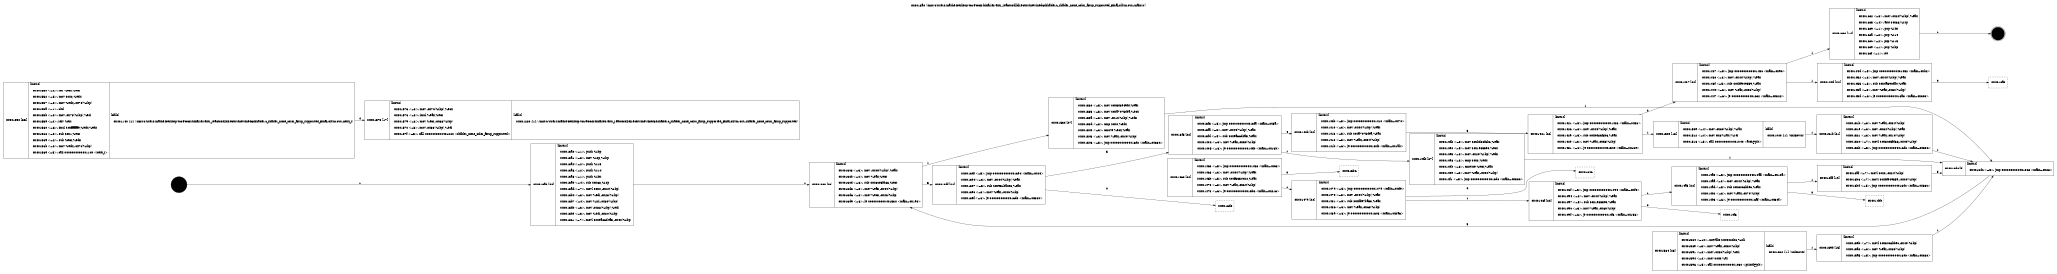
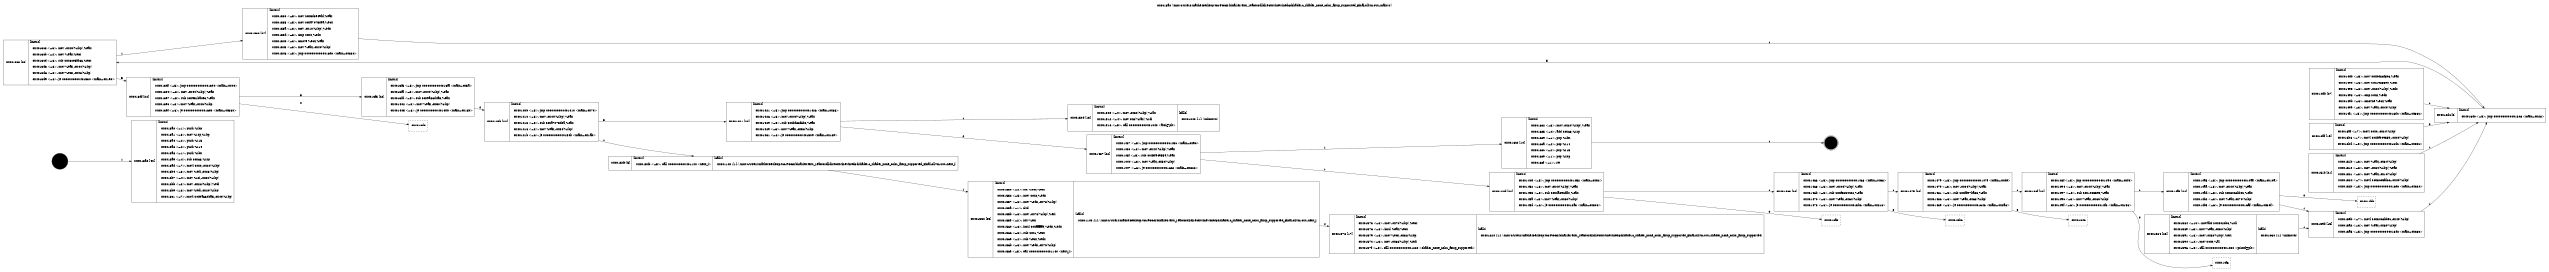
(1810, 134) -> none
(1344, 159) -> none
none -> (783, 163)
(1801, 182) -> (2293, 208)
(720, 185) -> none
none -> (1688, 192)
